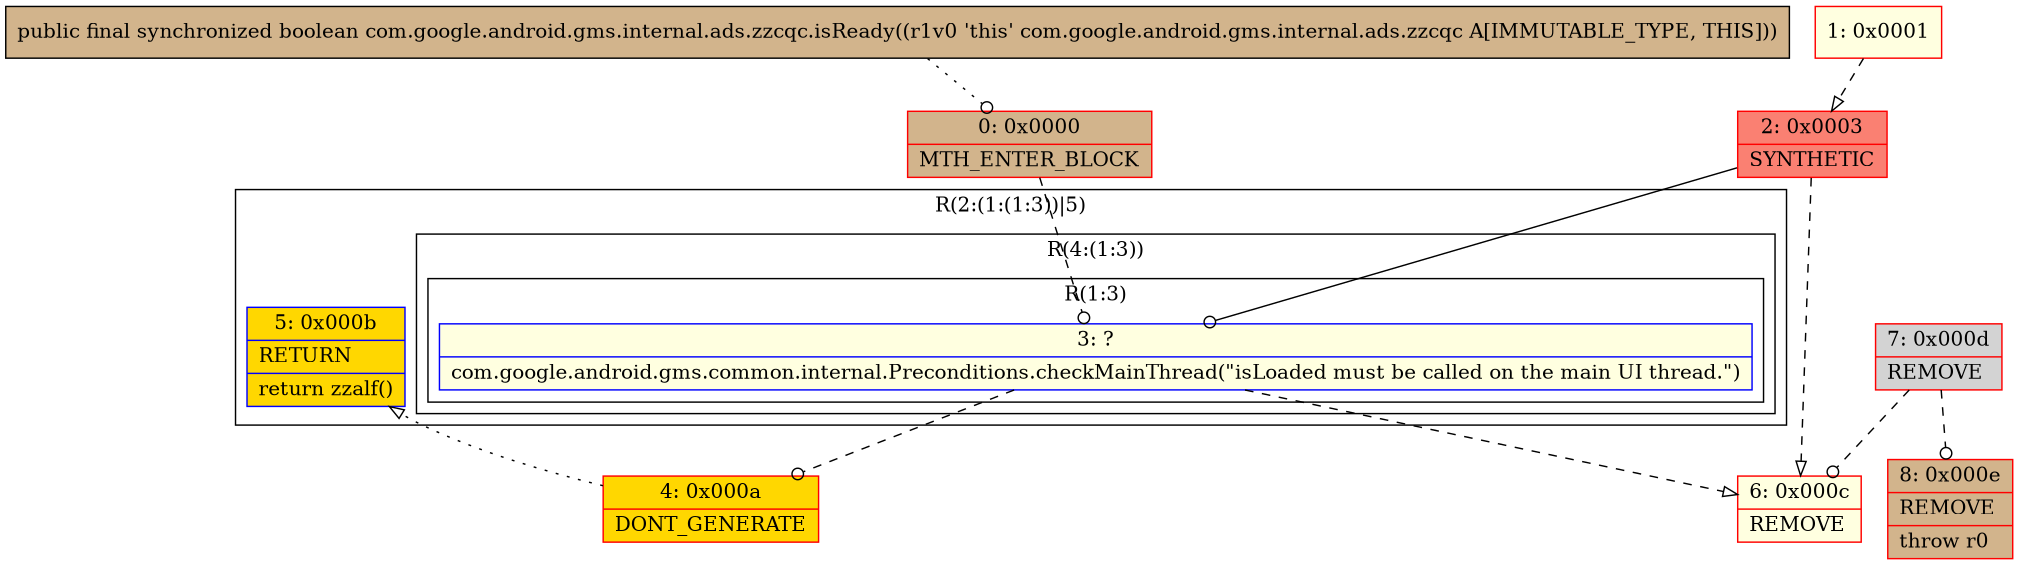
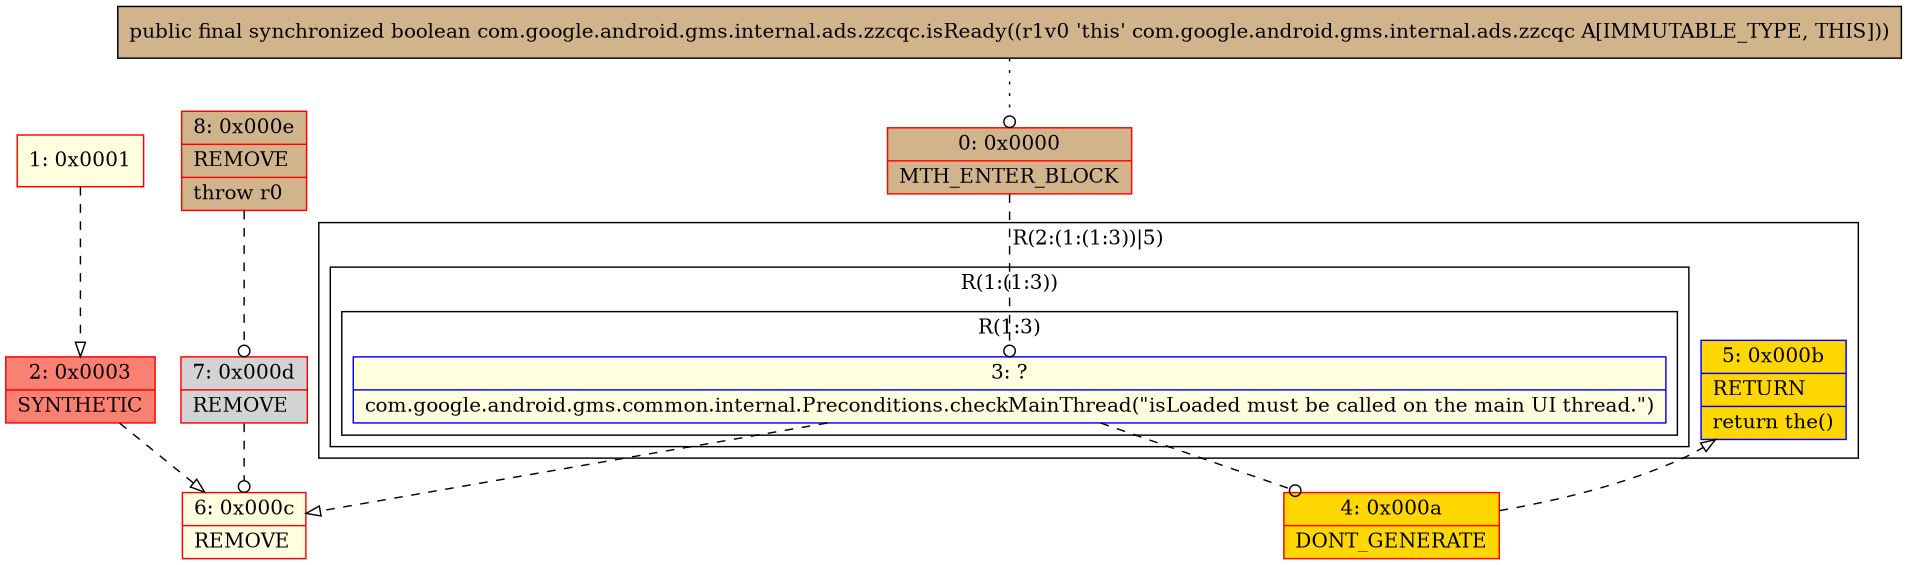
(1476, 244) -> none
(1096, 251) -> (1010, 284)
(326, 389) -> (1774, 422)
(1943, 419) -> (244, 278)
(500, 456) -> (1604, 487)
